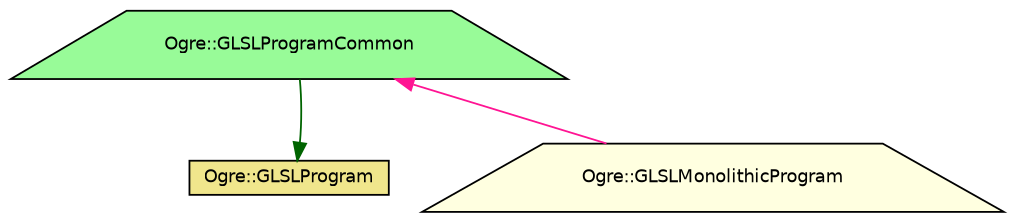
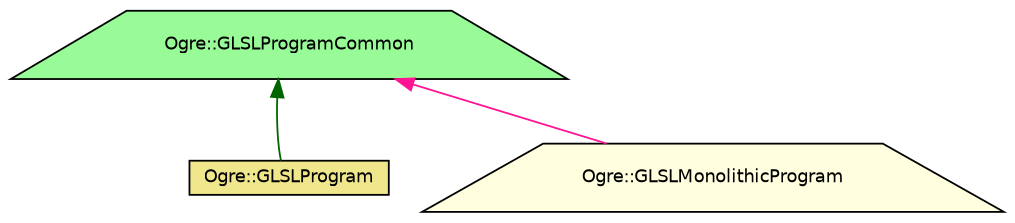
(301, 111) -> (277, 129)
